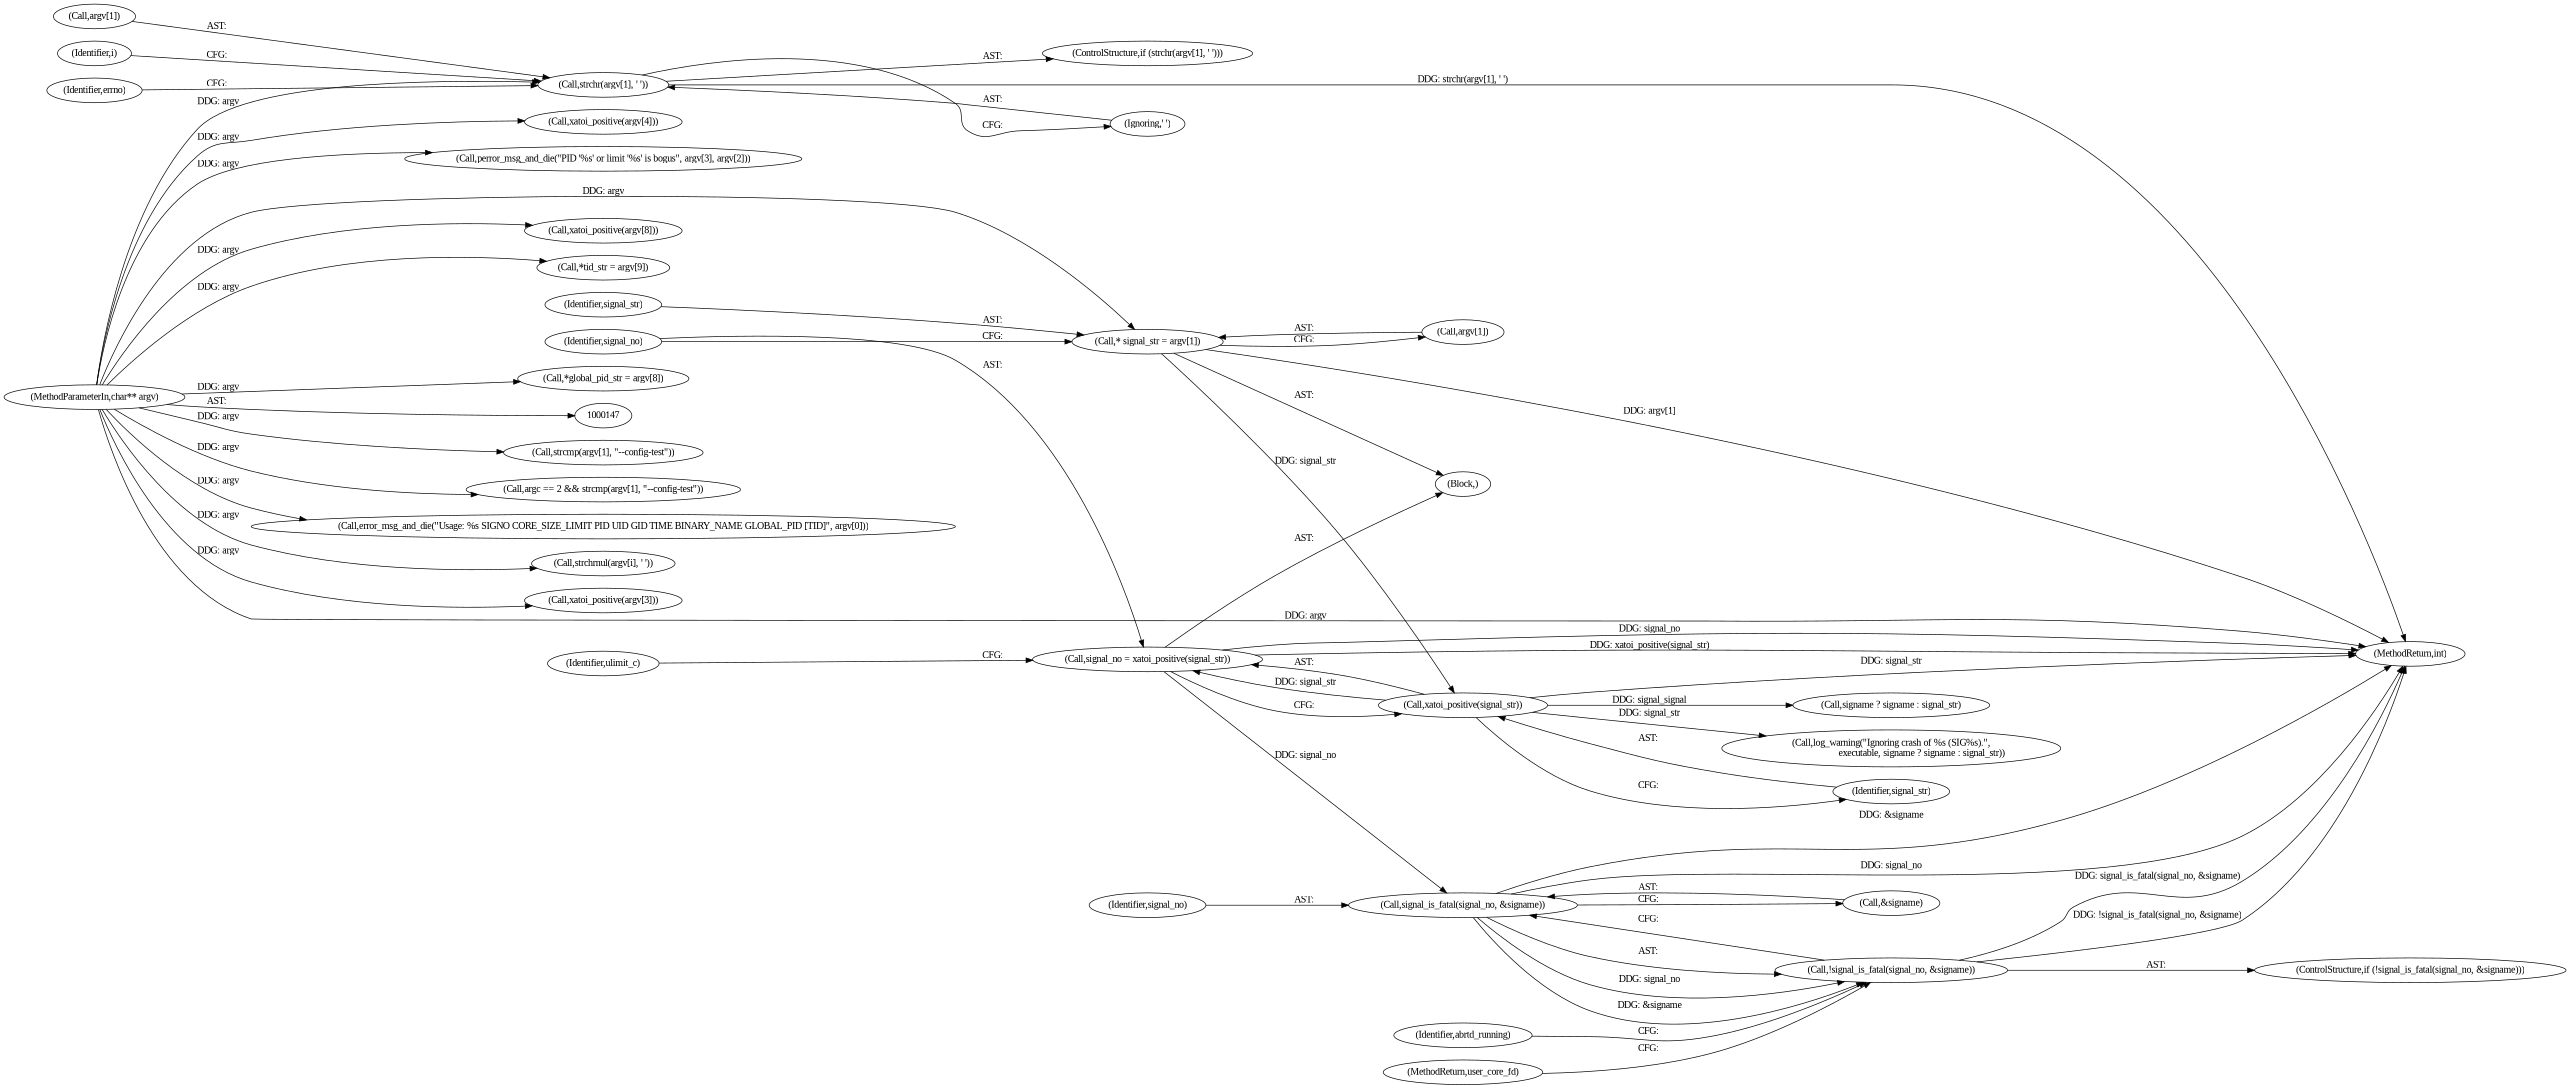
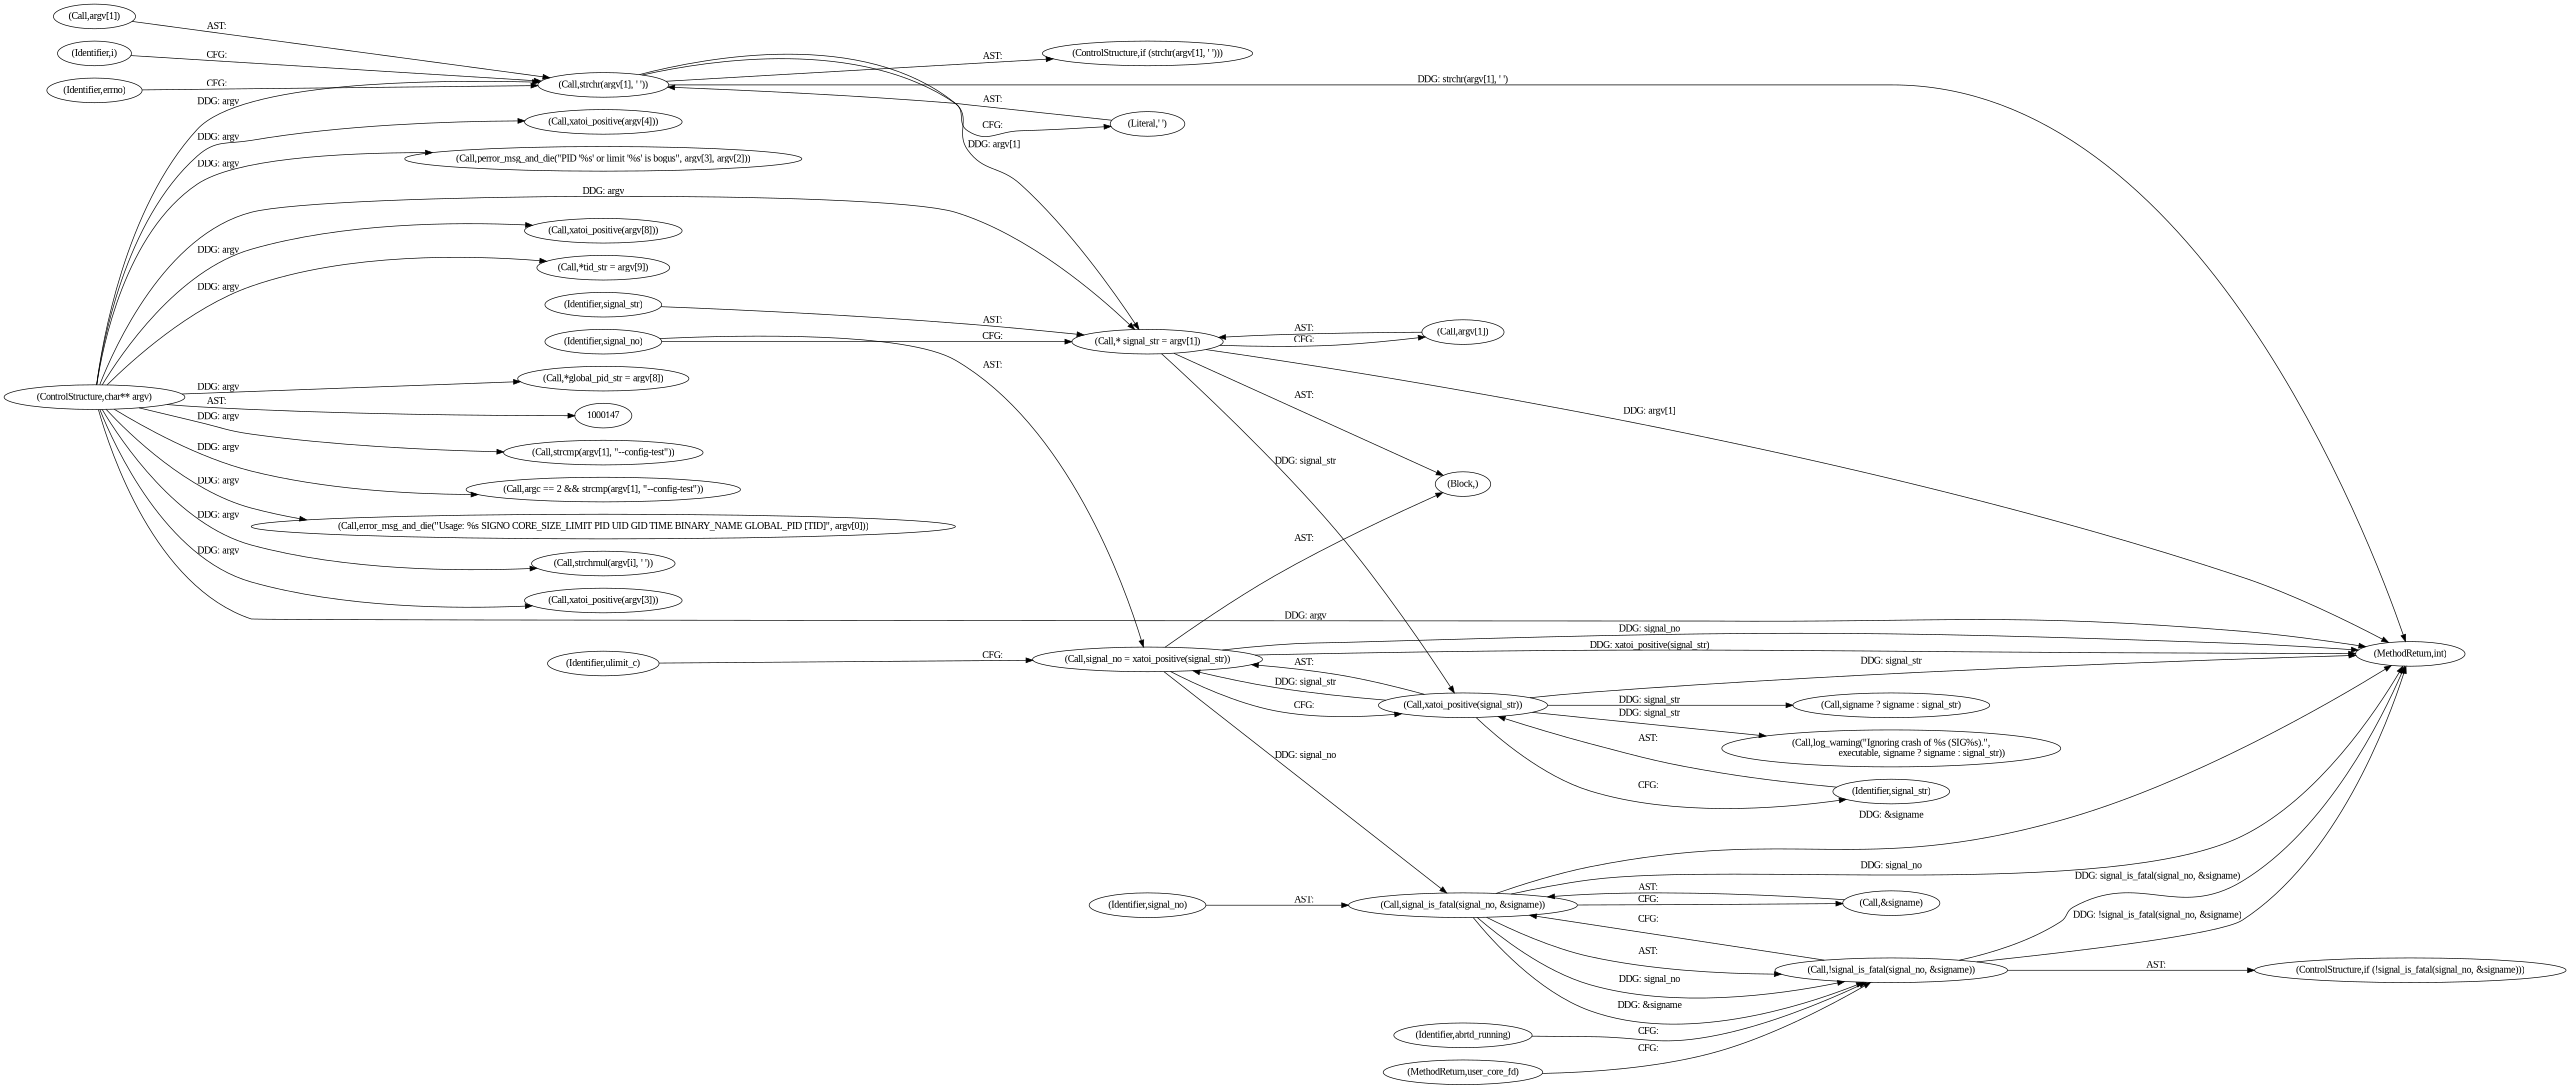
(1148, 124) -> (1148, 124)
none -> (966, 146)
(94, 397) -> (94, 397)
(1650, 700) -> (1650, 700)
